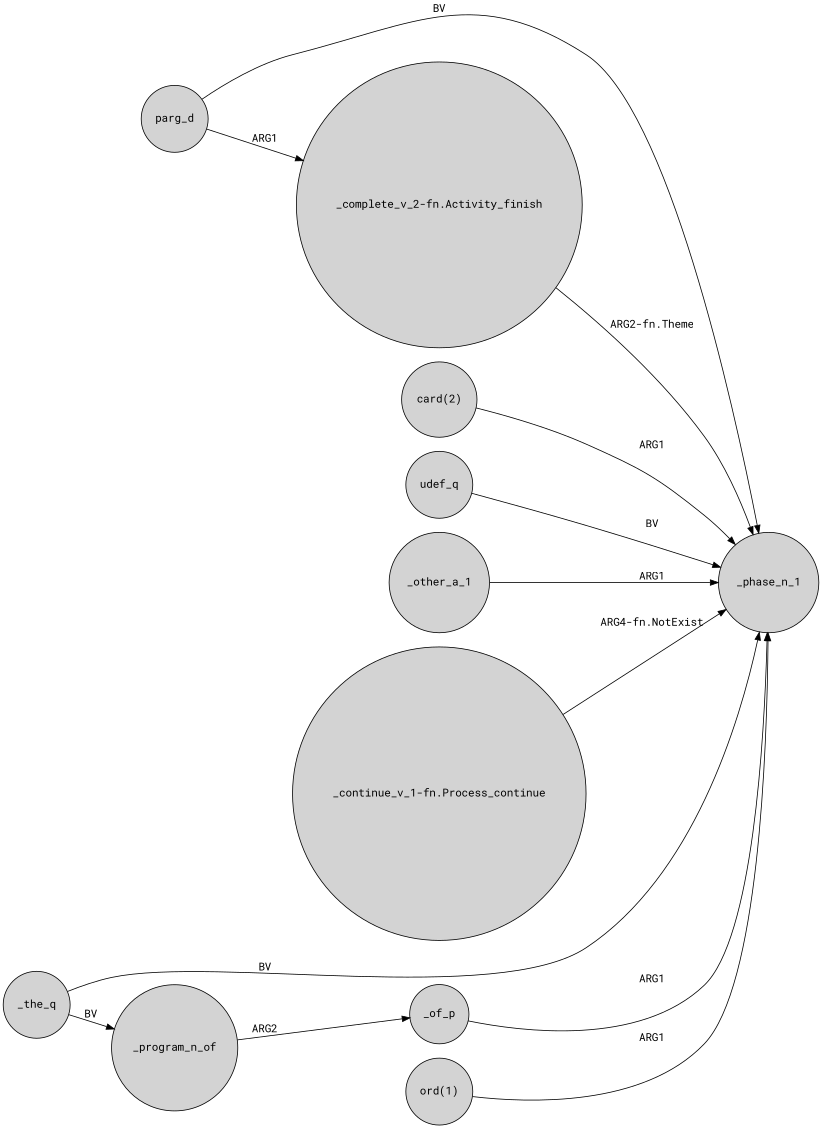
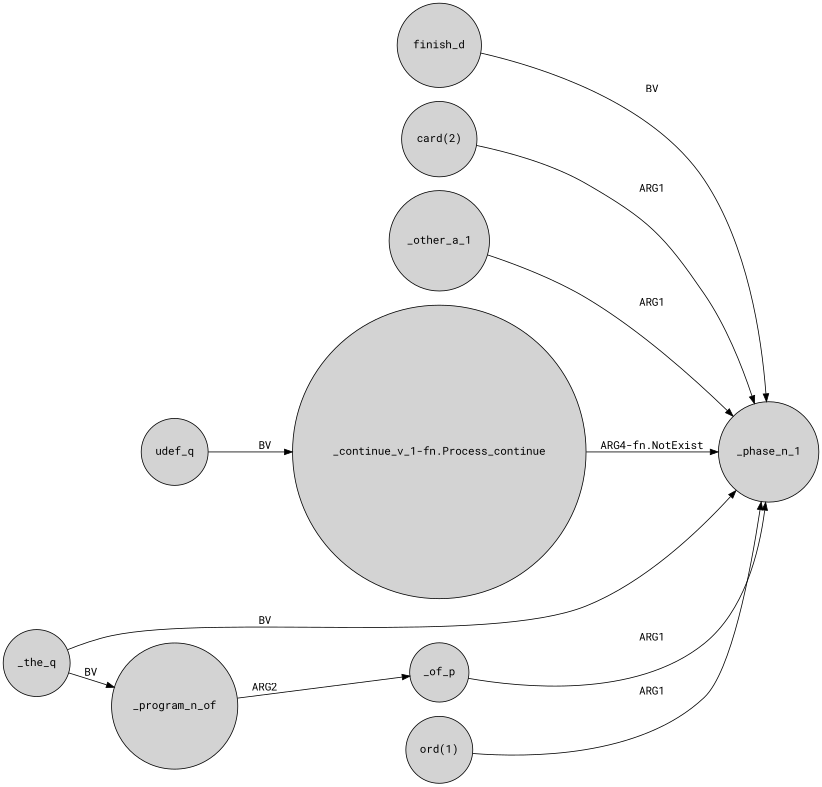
(175, 119) -> (439, 45)
(439, 205) -> none
(593, 527) -> (246, 452)
